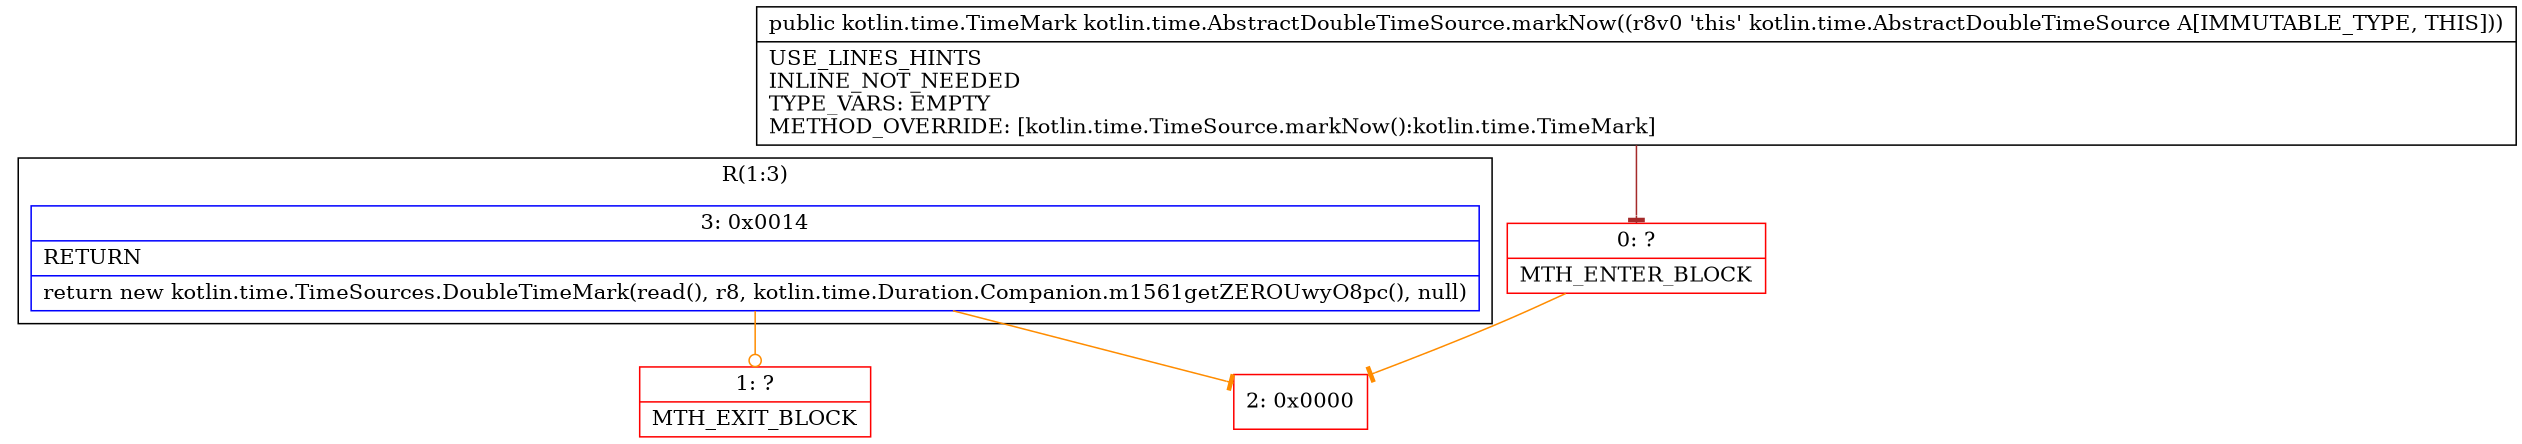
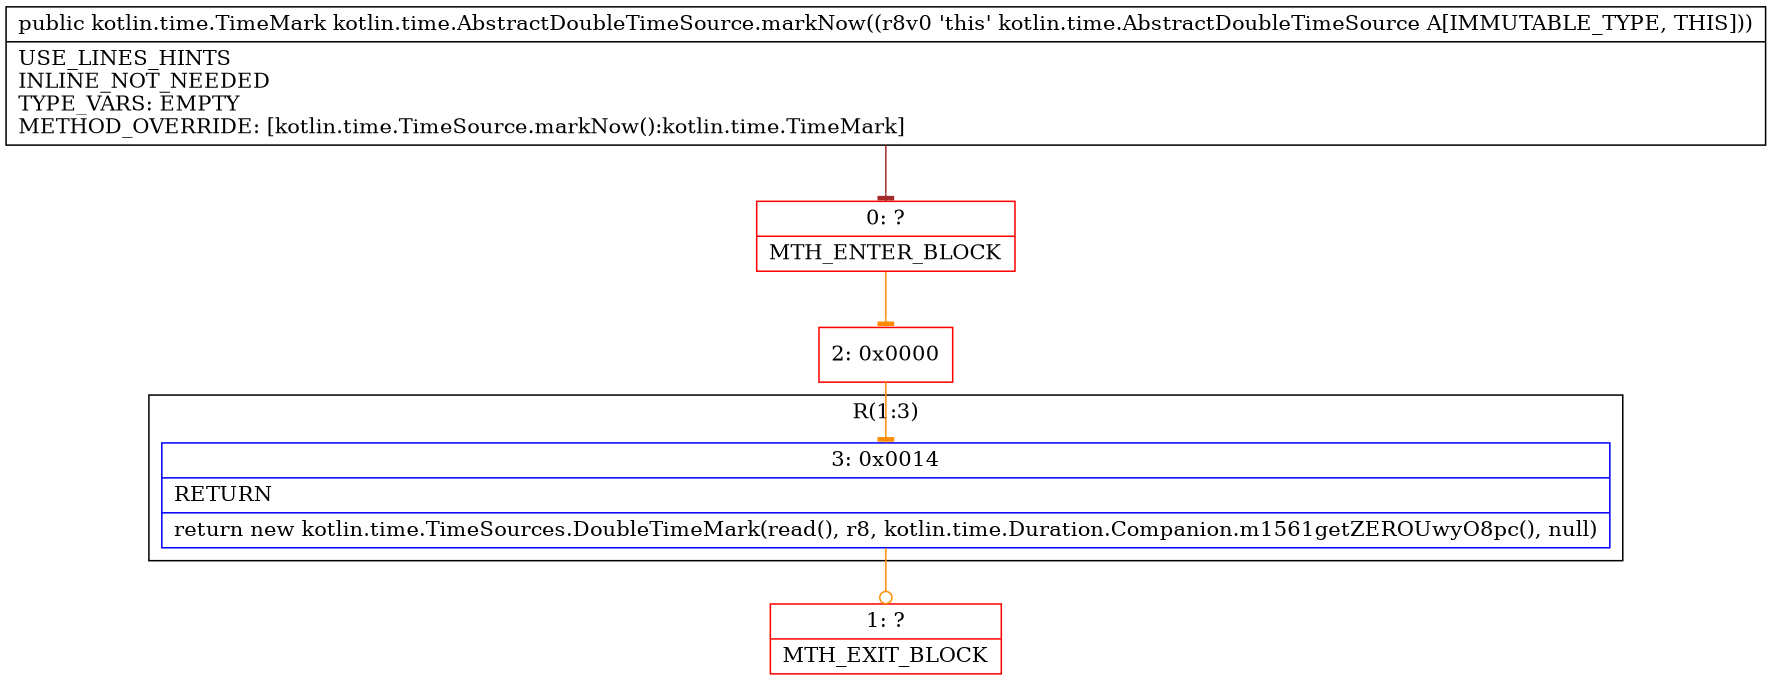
(1090, 346) -> (886, 408)
